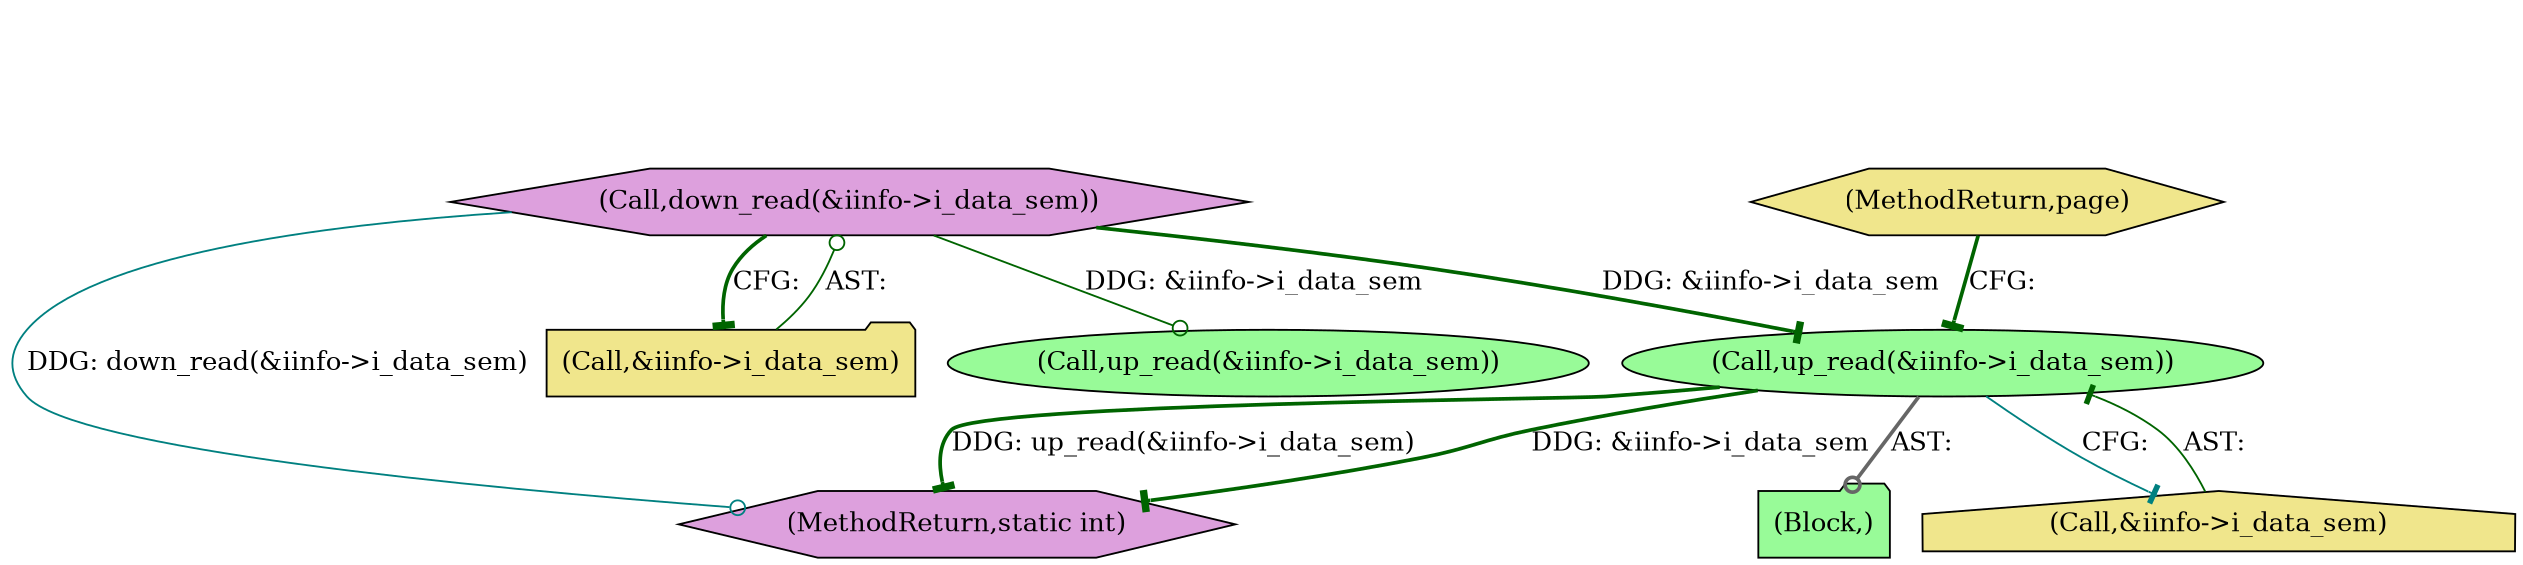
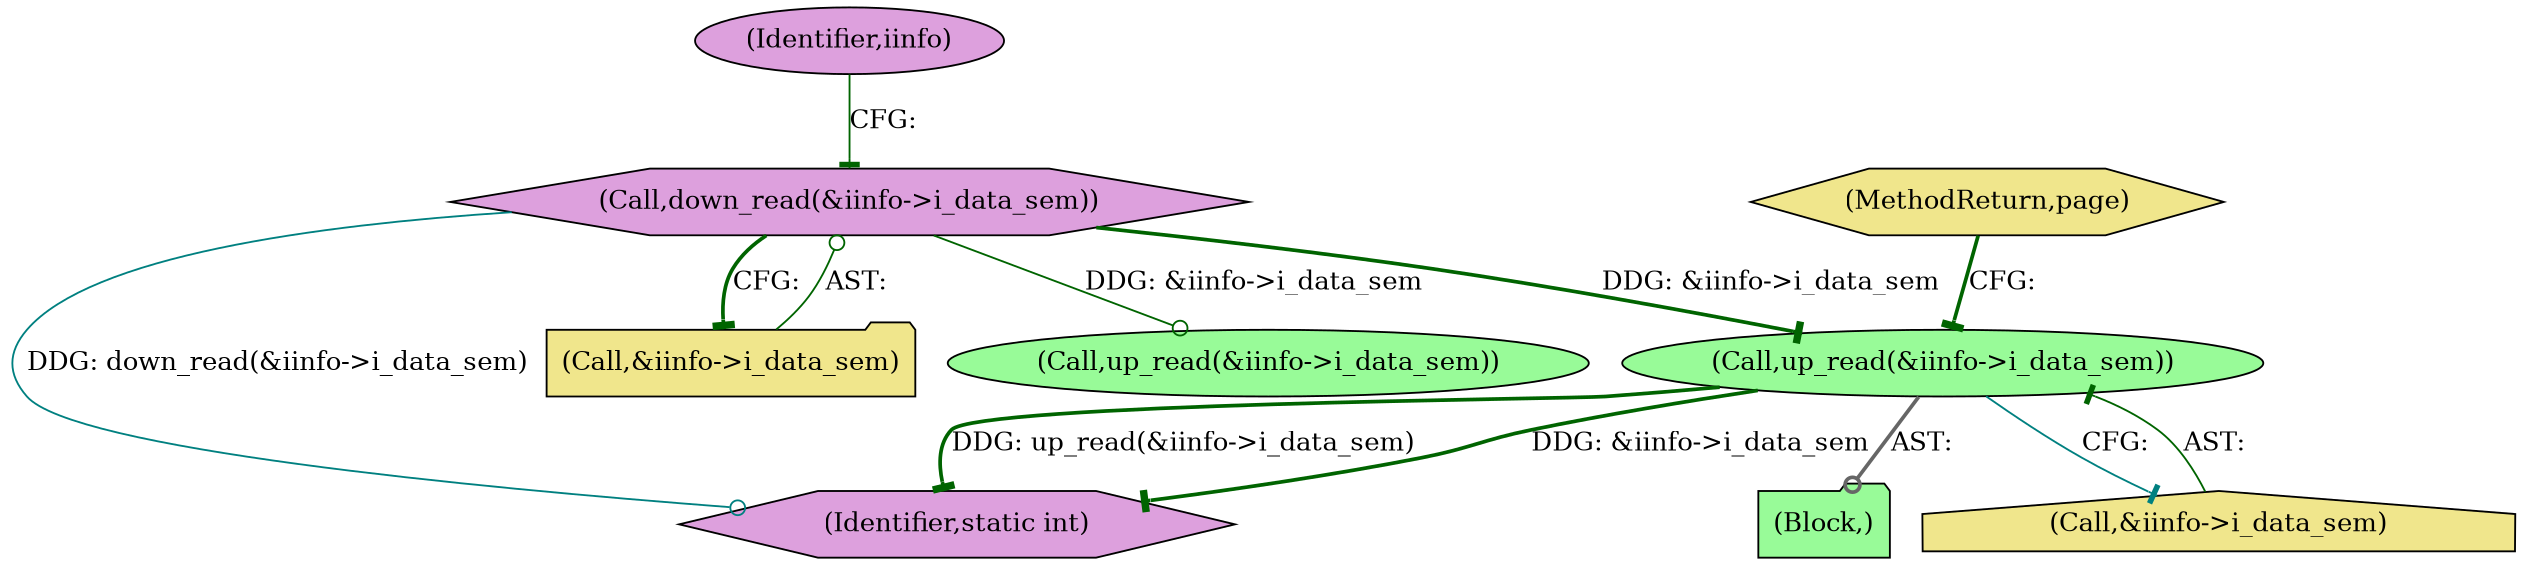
none -> (850, 41)
(957, 524) -> (957, 524)
